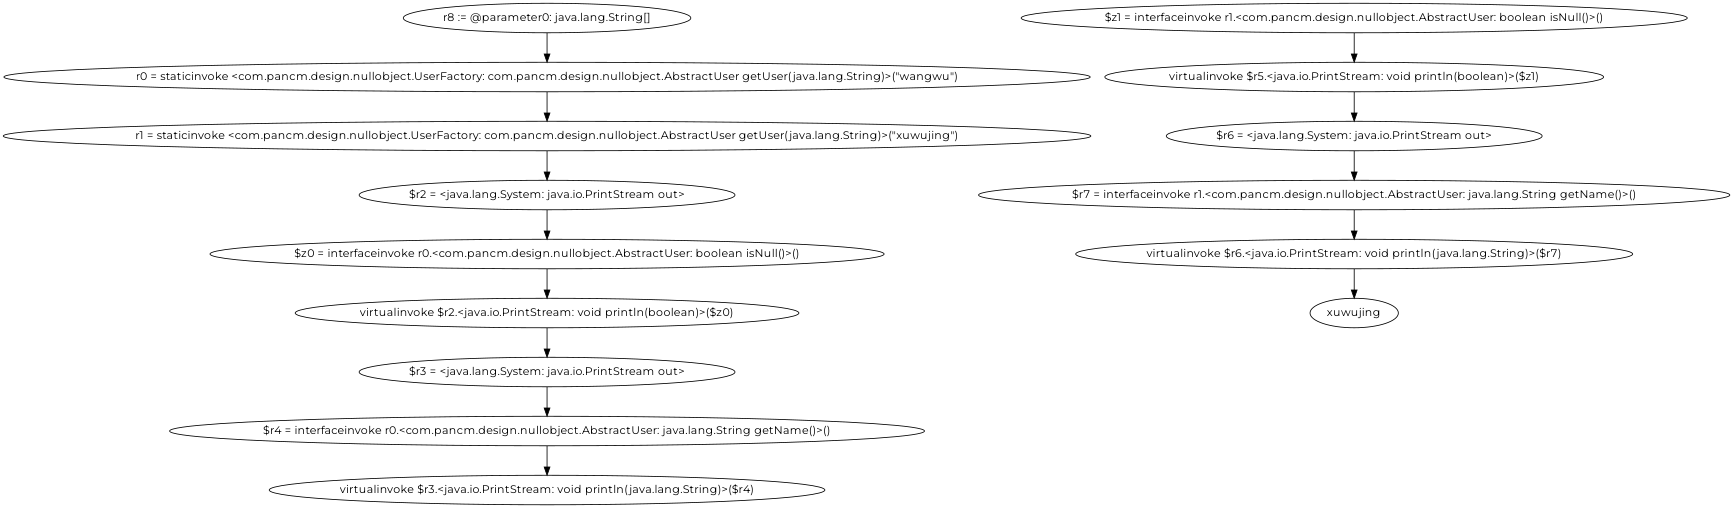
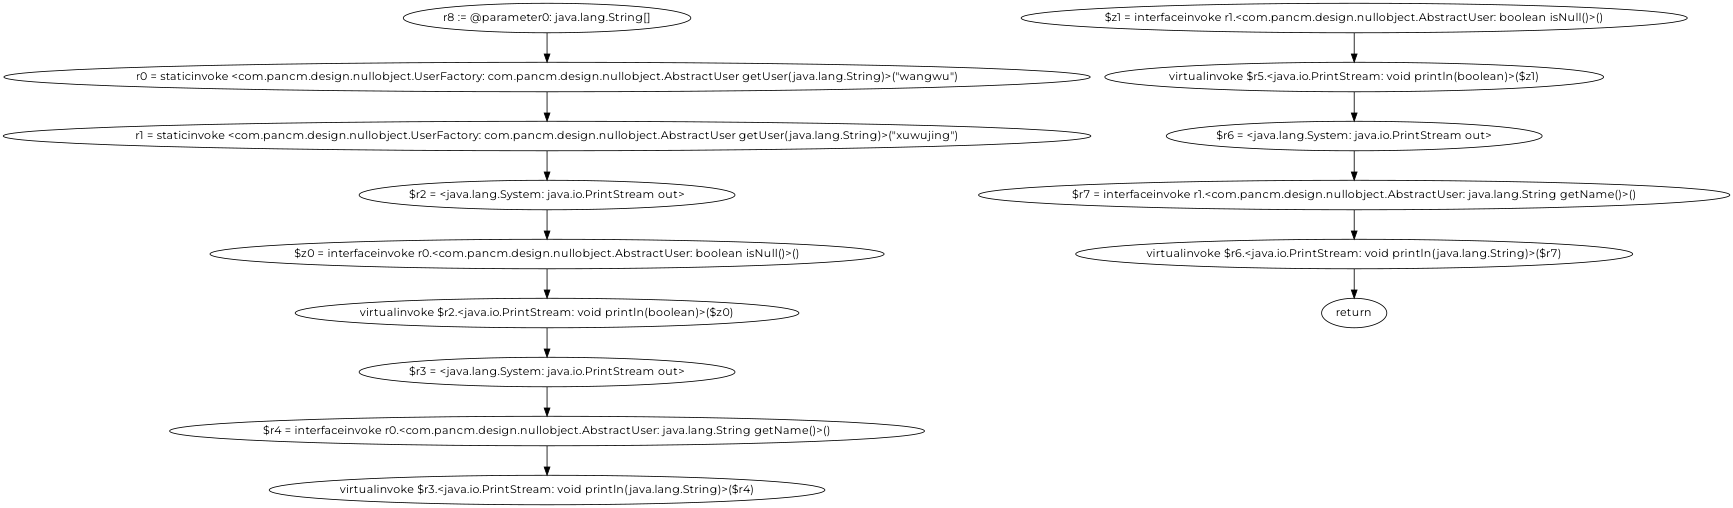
(1354, 313) -> (1354, 313)
